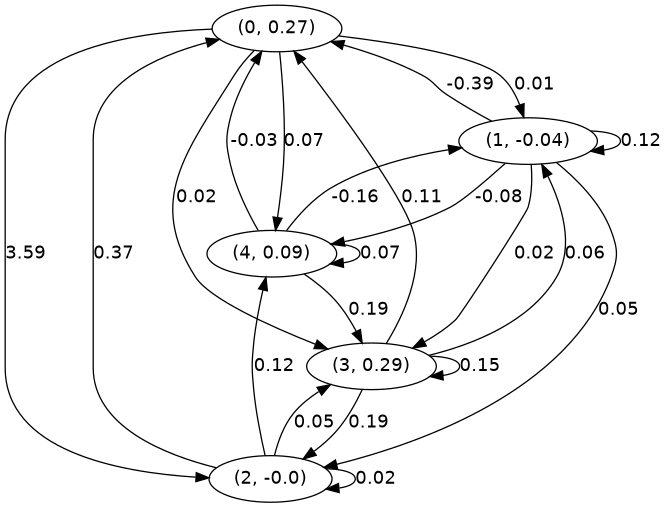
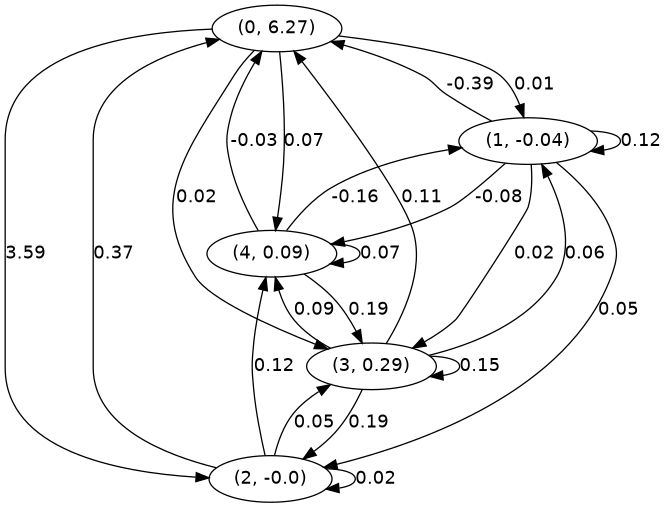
(277, 28) -> (277, 28)
none -> (298, 325)
